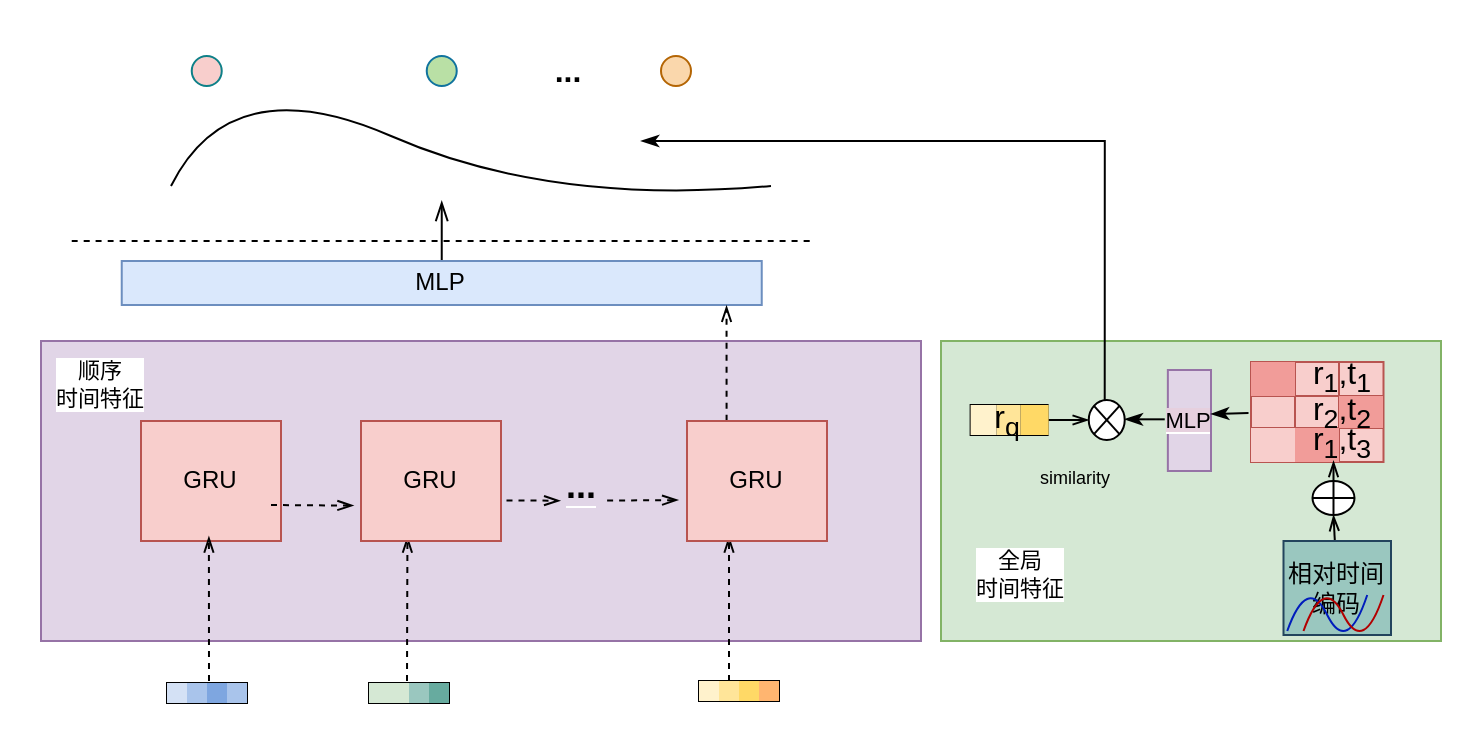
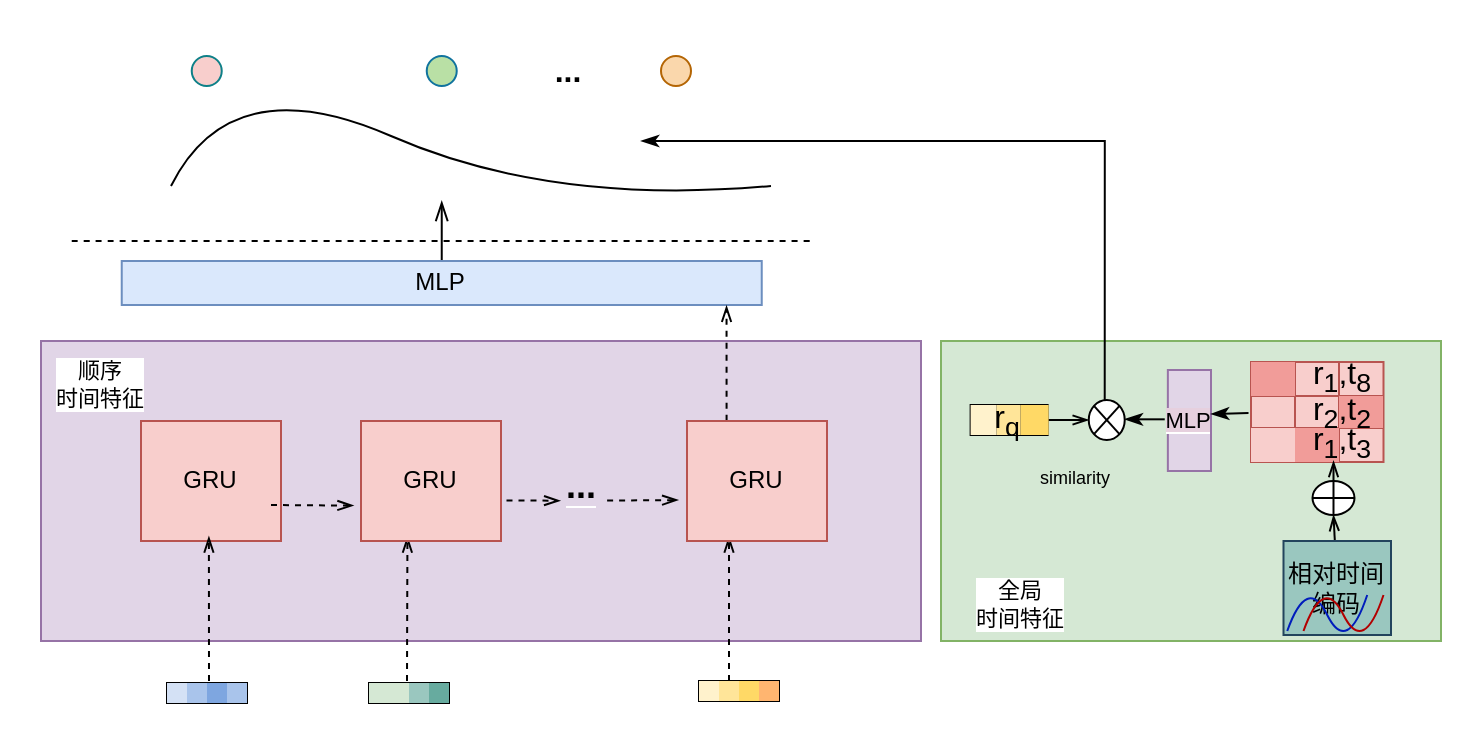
(1343, 377) -> (1343, 377)
(1021, 575) -> (1021, 605)
